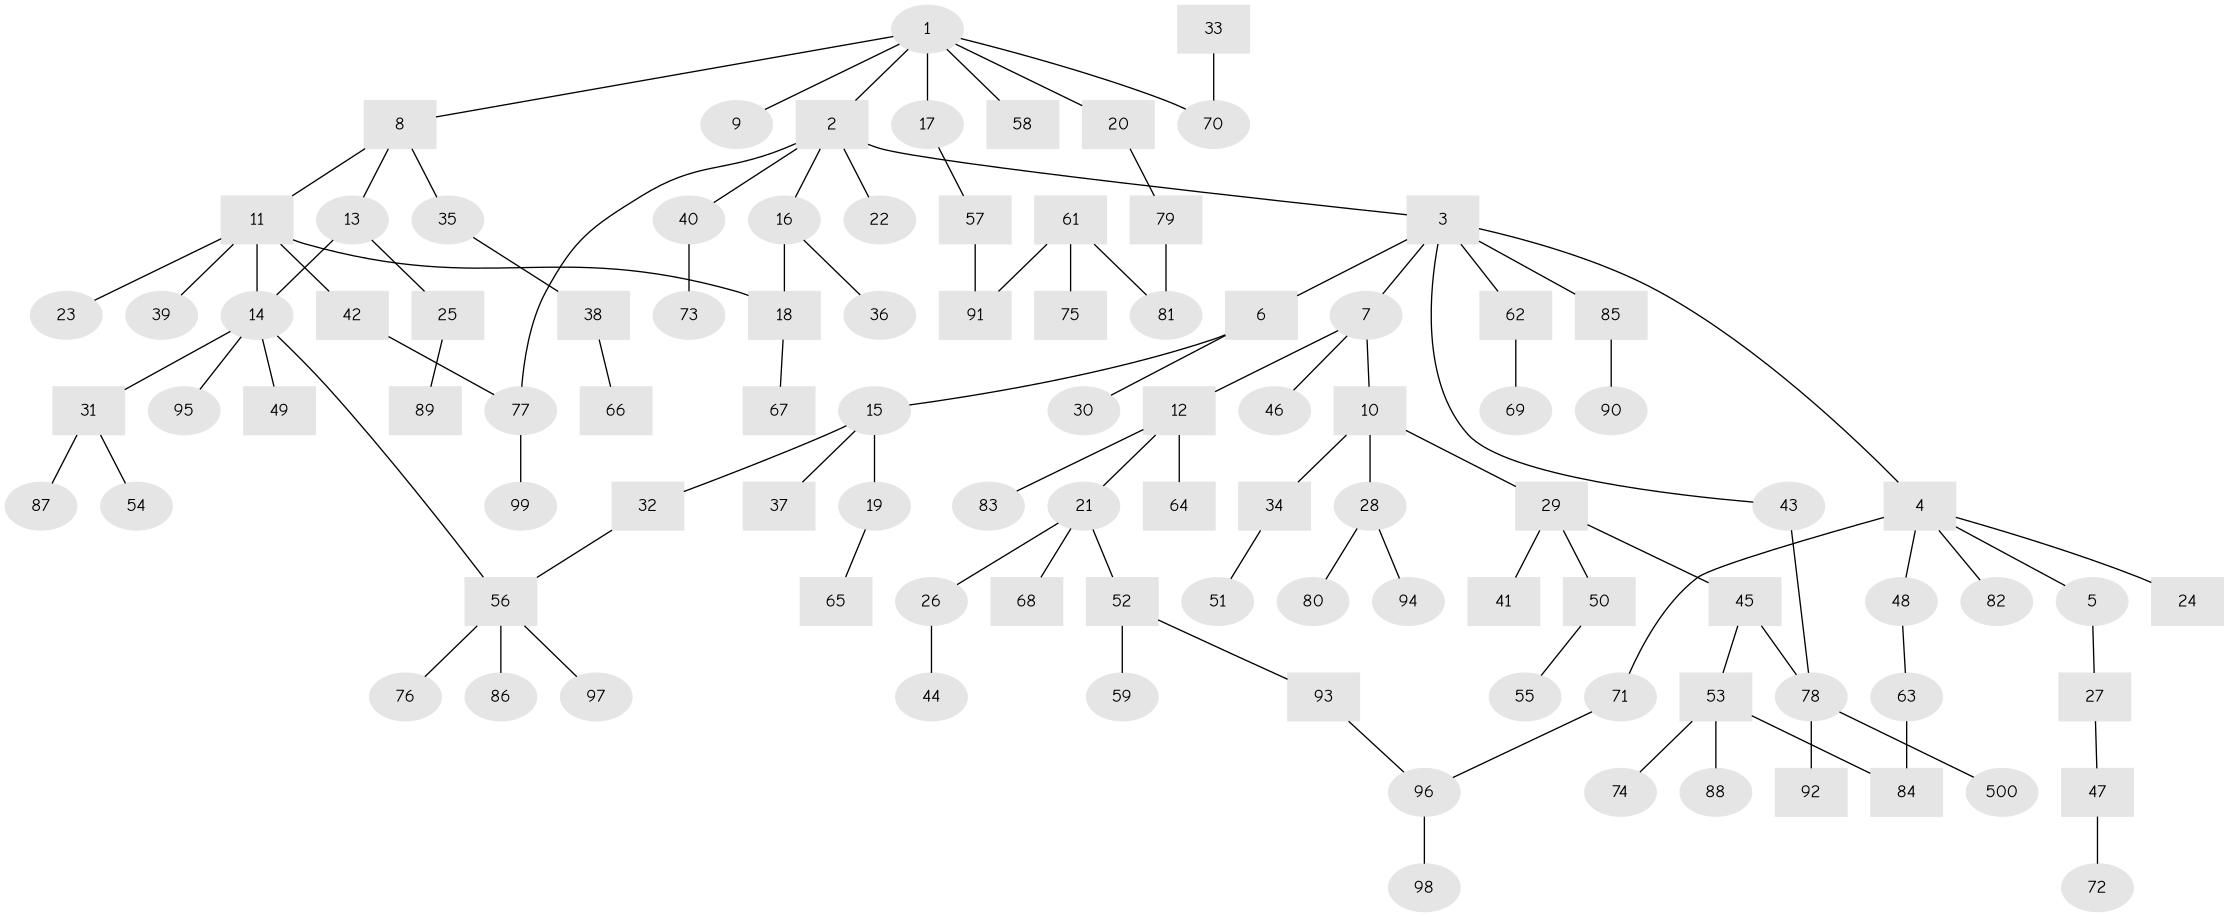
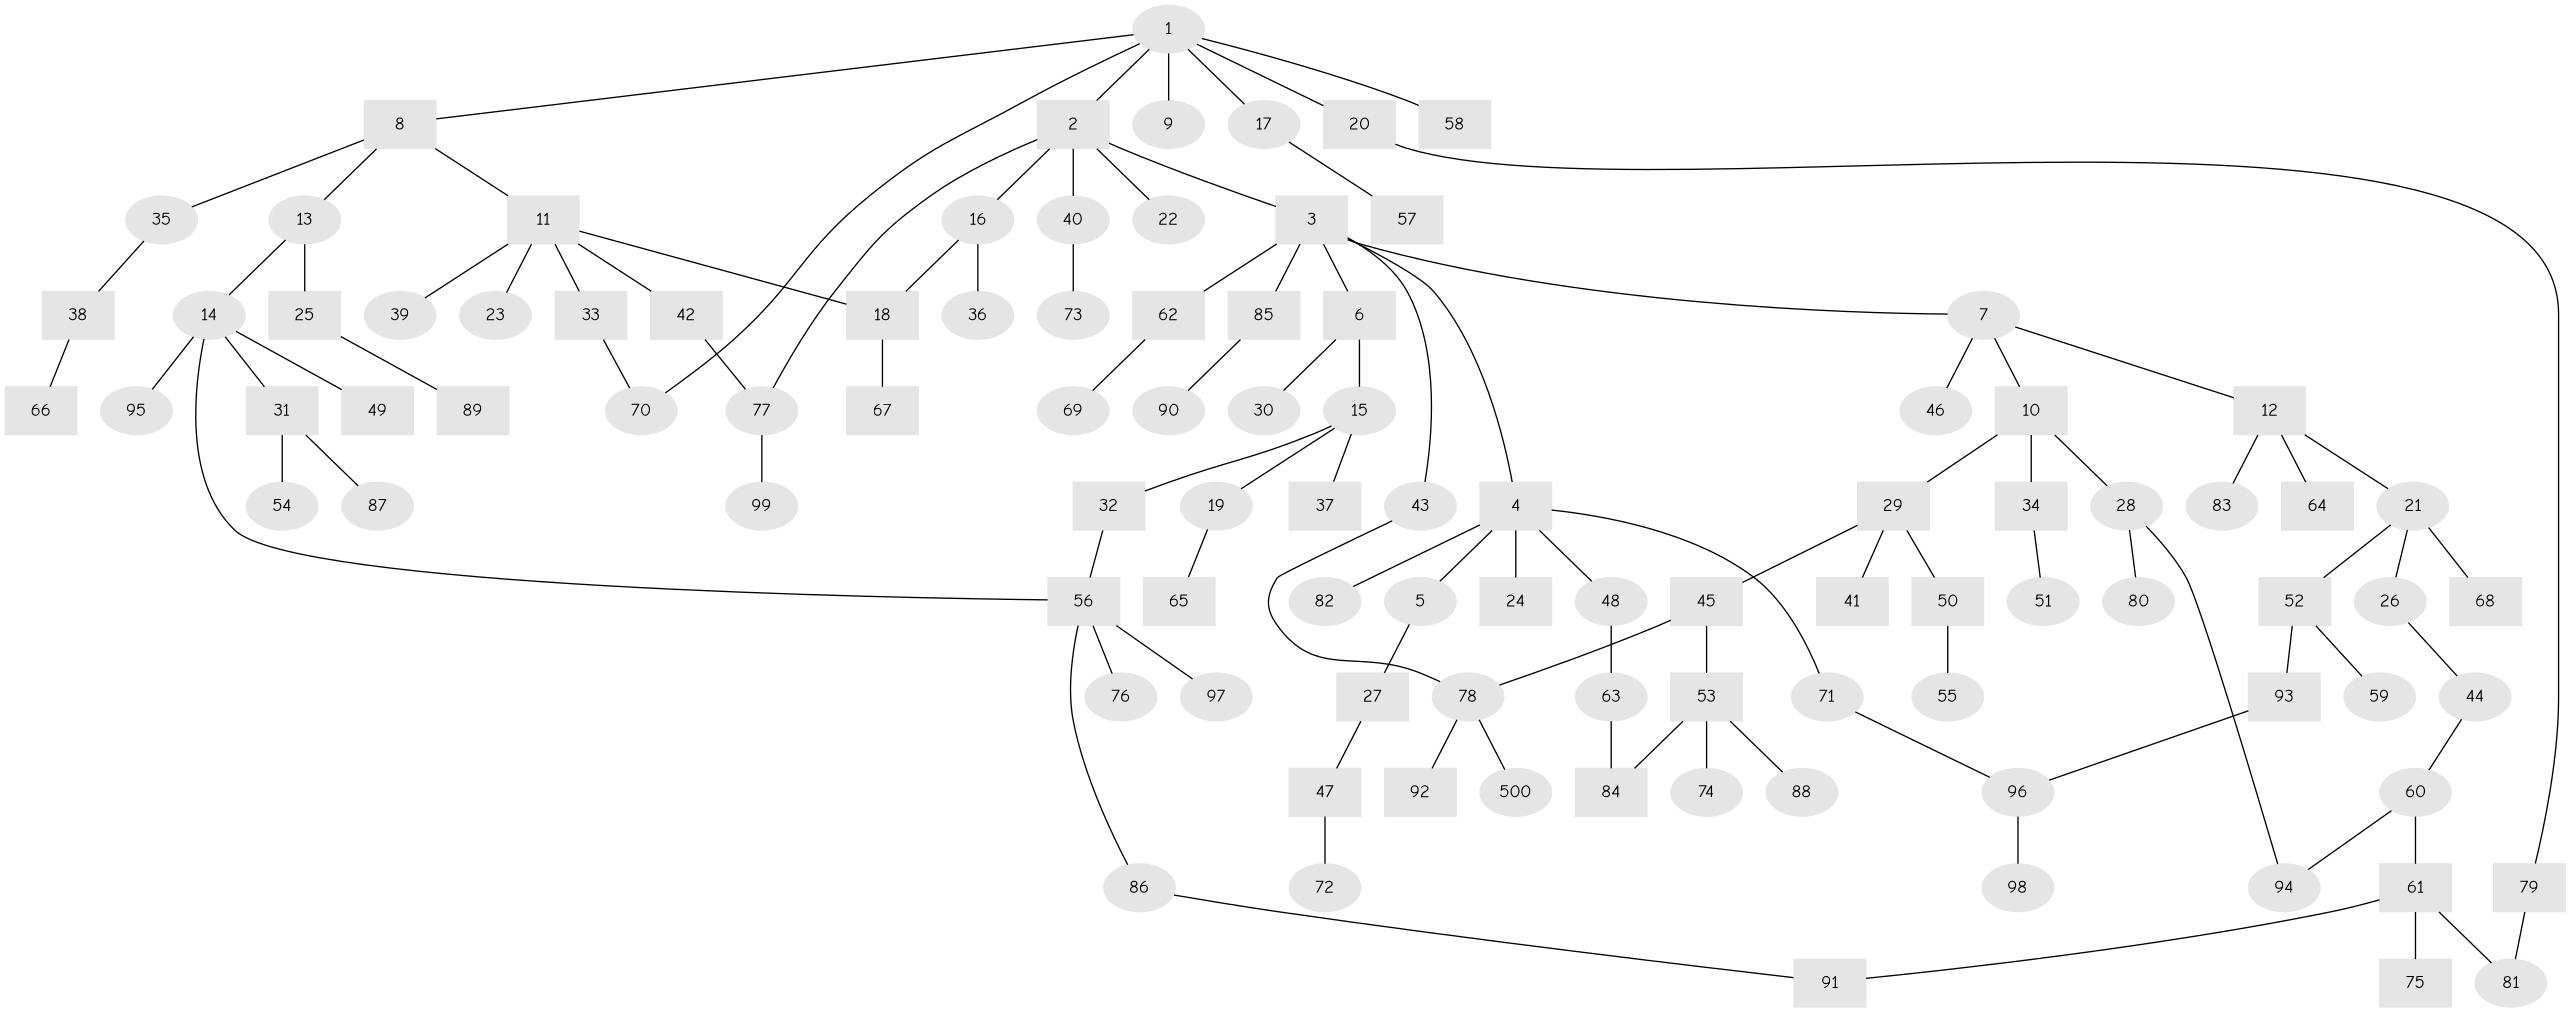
(257, 268) -> (567, 268)
(975, 268) -> (1483, 940)
none -> (2415, 792)
